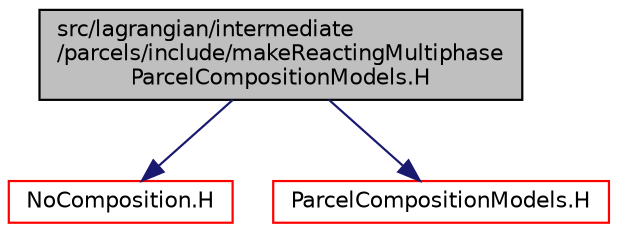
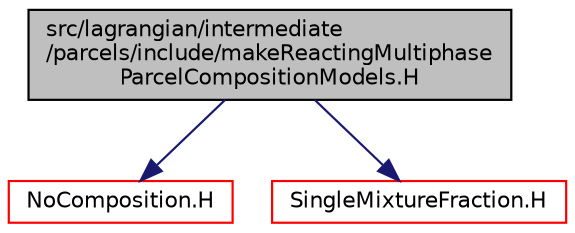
(441, 202) -> (419, 202)
